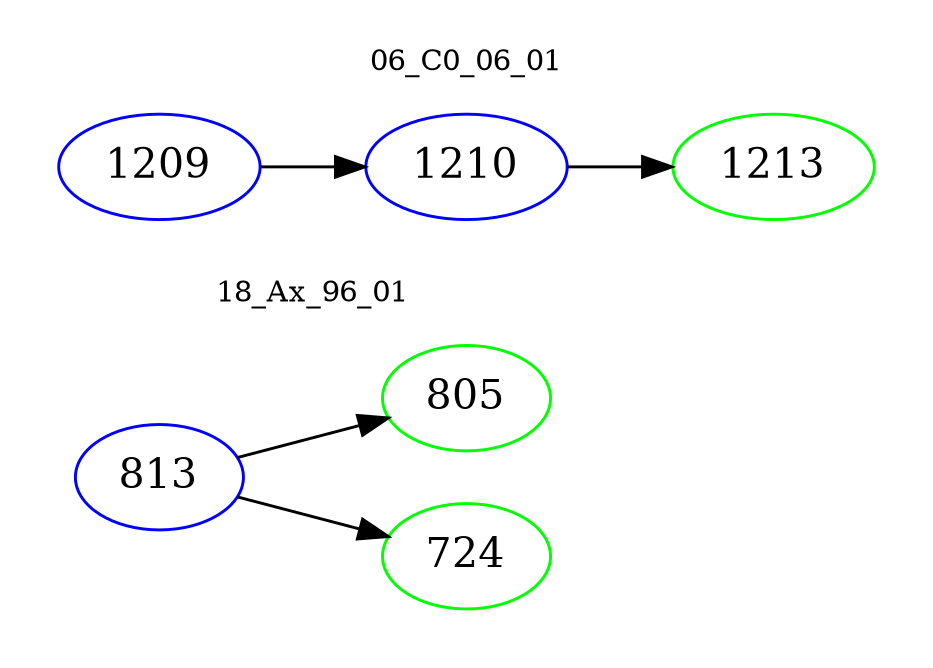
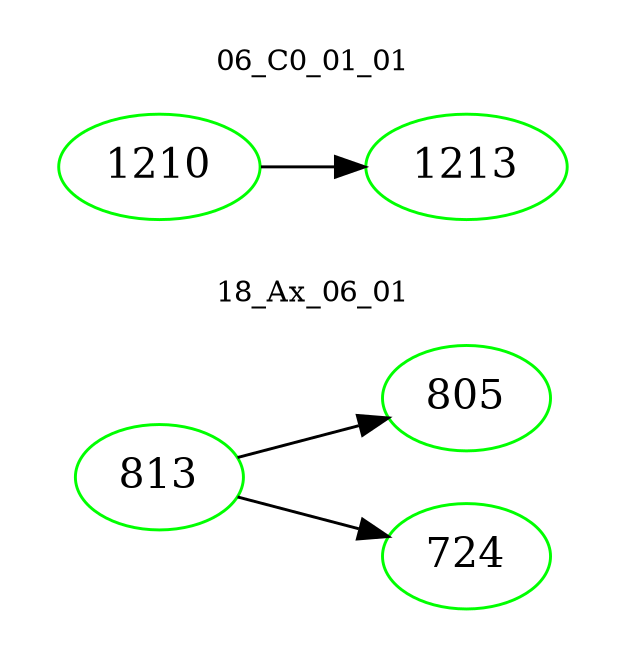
(467, 63) -> (313, 63)
(159, 167) -> none
(467, 167) -> (159, 167)
(313, 294) -> (313, 294)
(159, 477) -> (159, 477)
